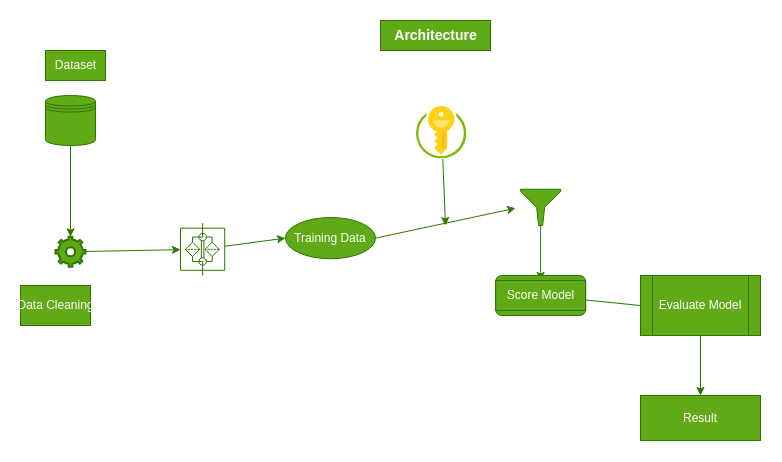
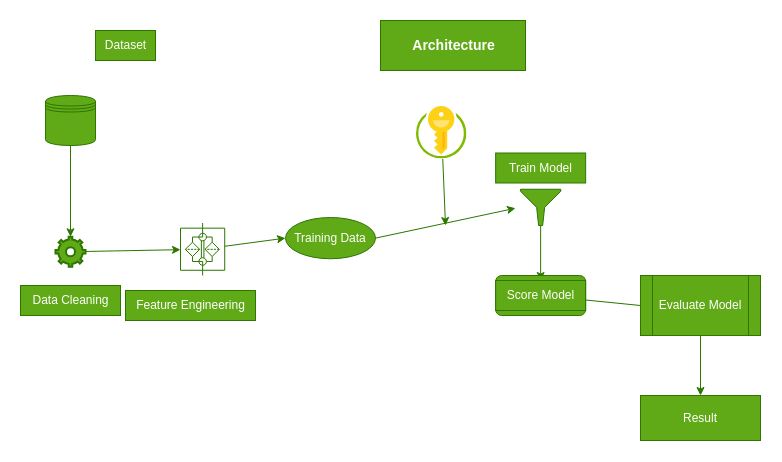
(436, 36) -> (453, 46)
(76, 66) -> (126, 46)
none -> (541, 168)
(56, 306) -> (71, 301)
none -> (191, 306)
